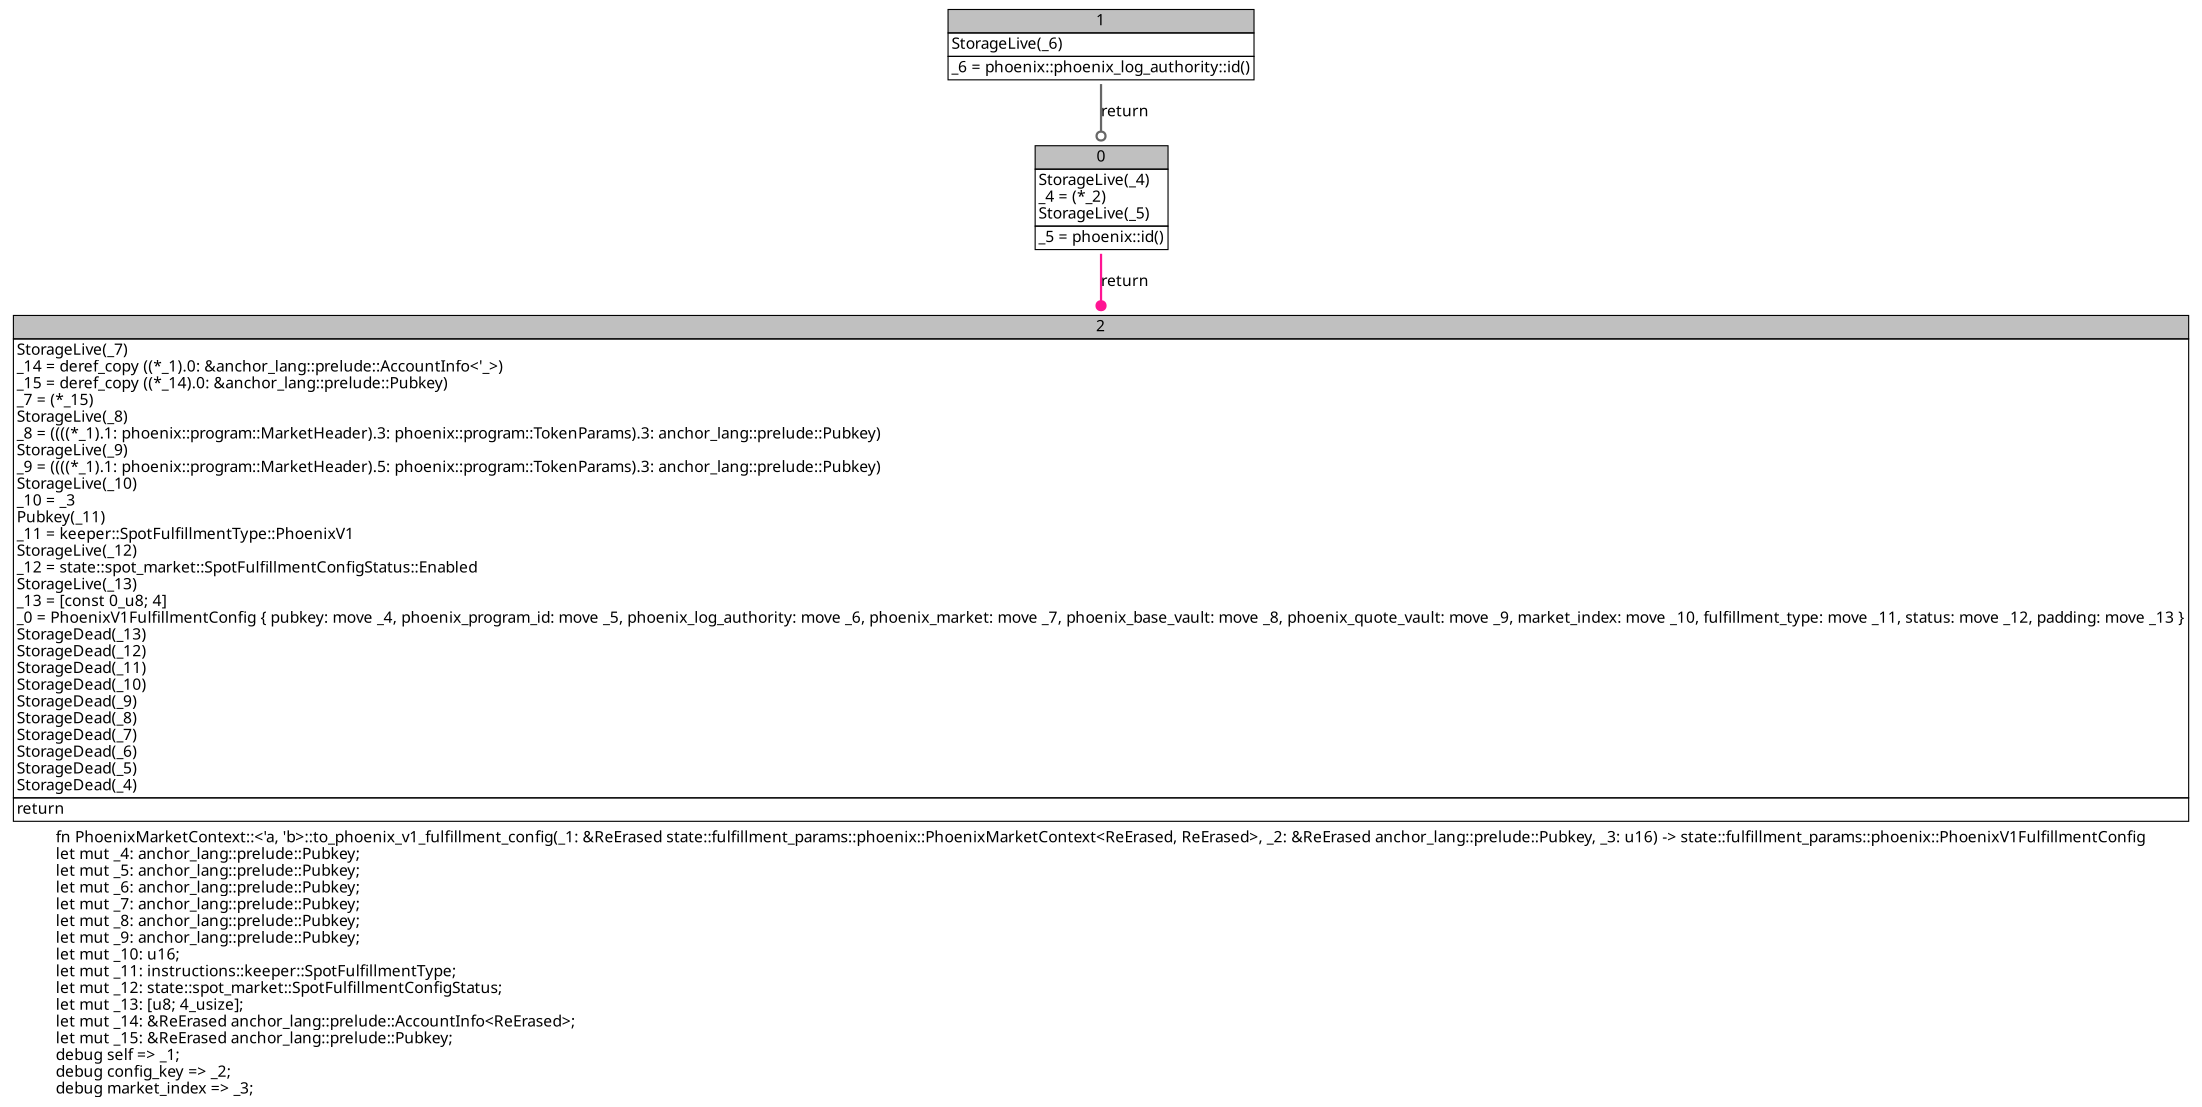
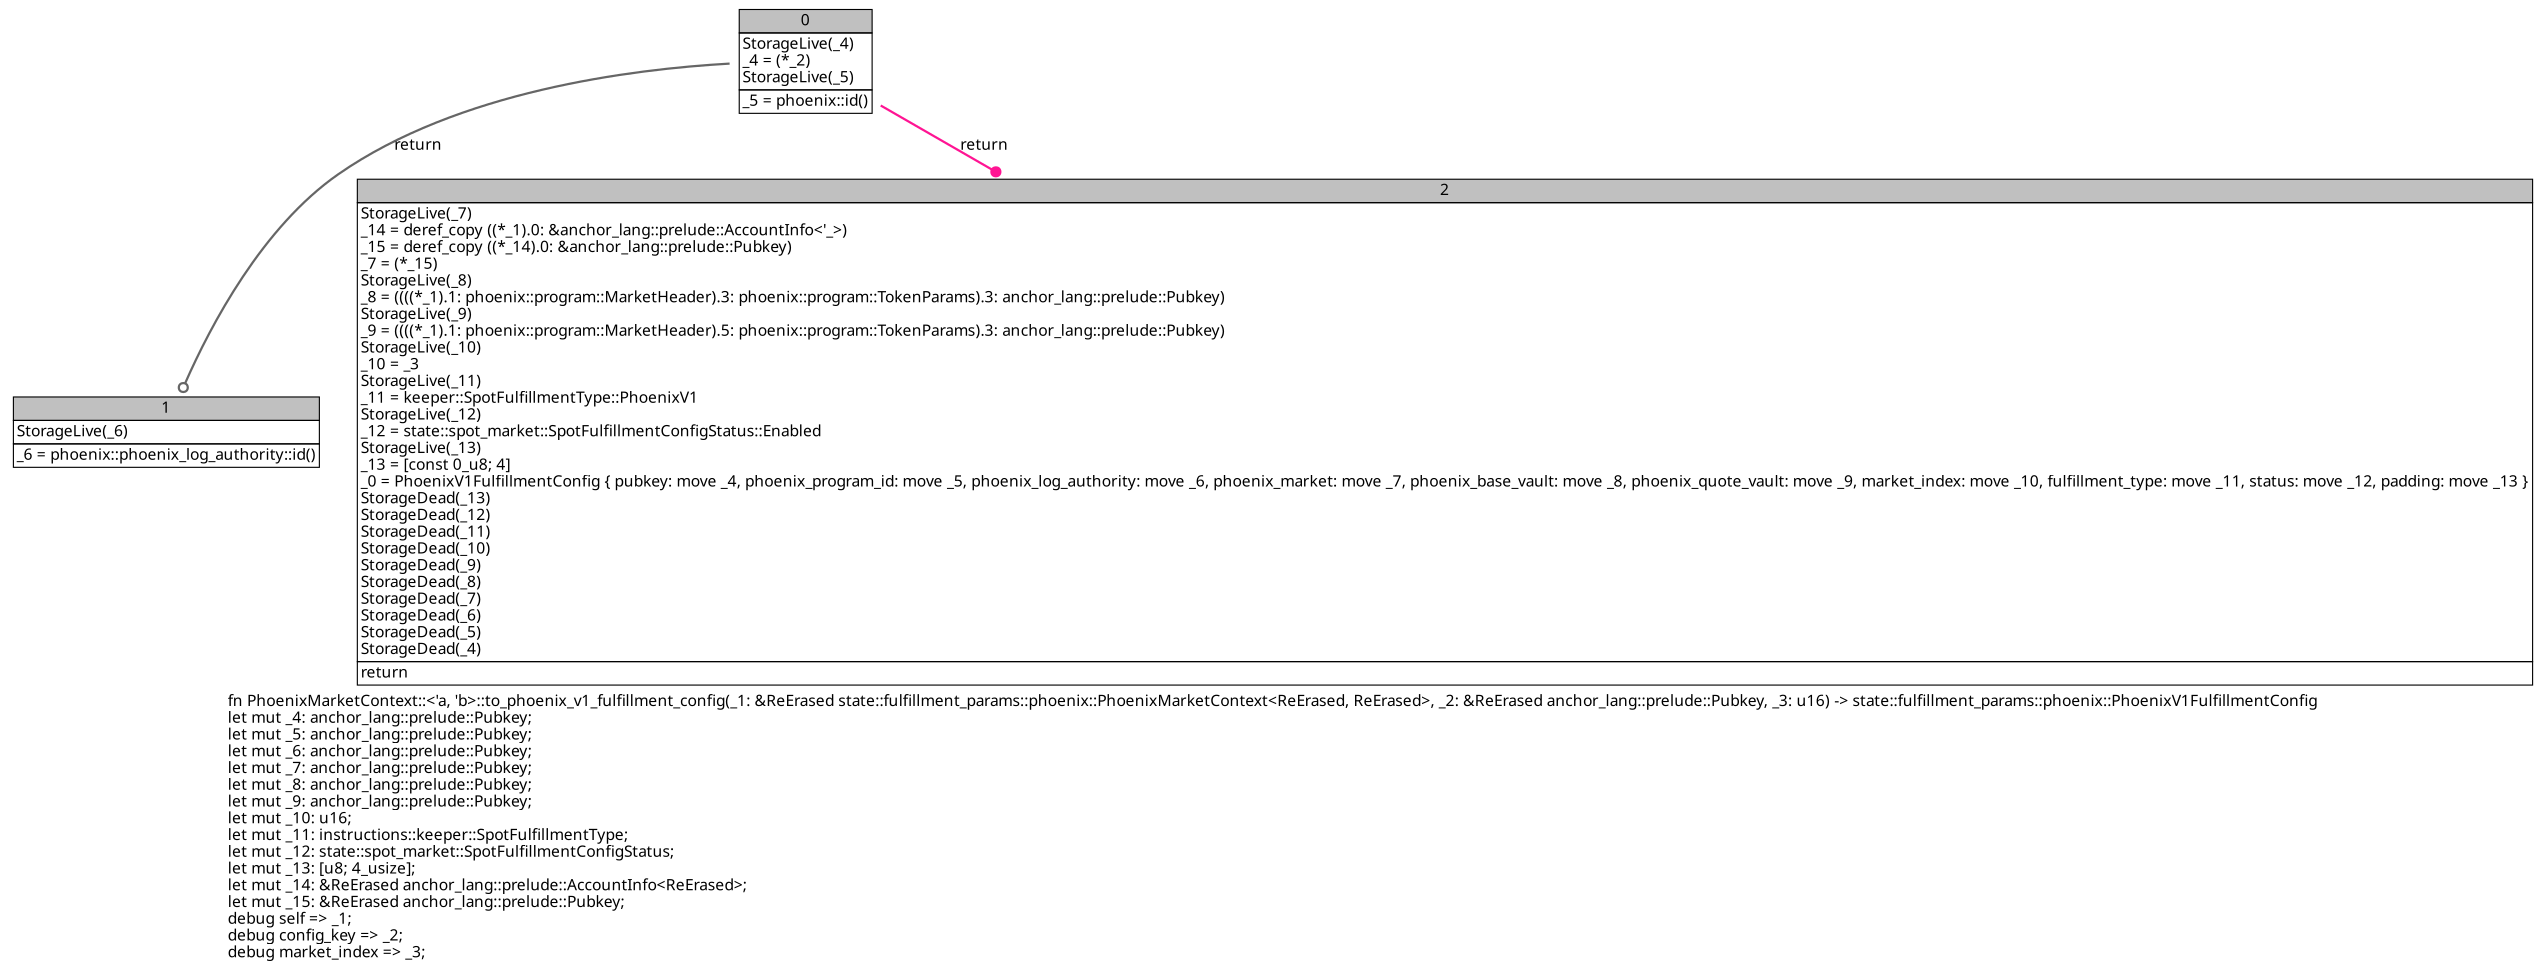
(1101, 108) -> (403, 138)
(61, 518) -> (422, 381)
